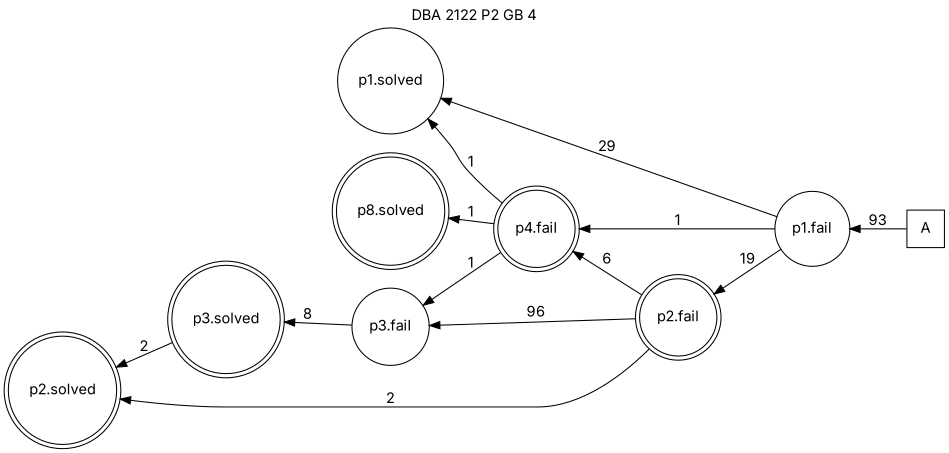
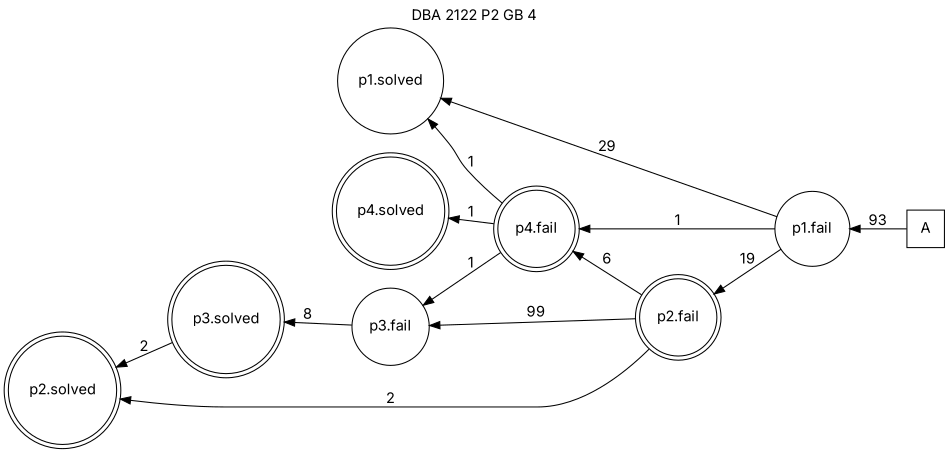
(391, 211) -> (391, 211)
(536, 313) -> (536, 313)
